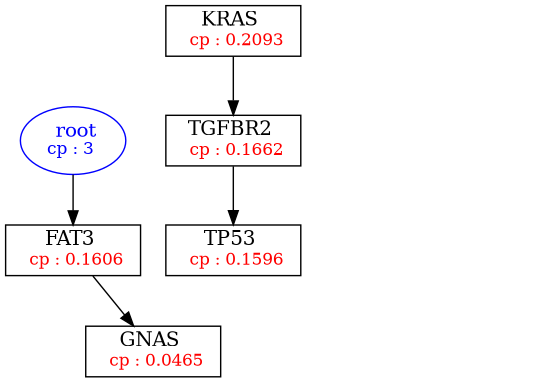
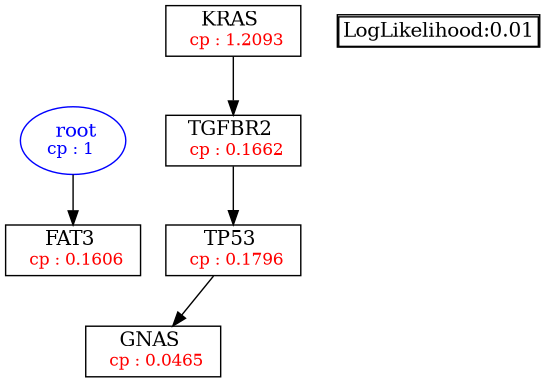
none -> (439, 31)
(237, 40) -> (237, 40)
(73, 149) -> (73, 149)
(237, 260) -> (237, 260)
(109, 296) -> (198, 296)
